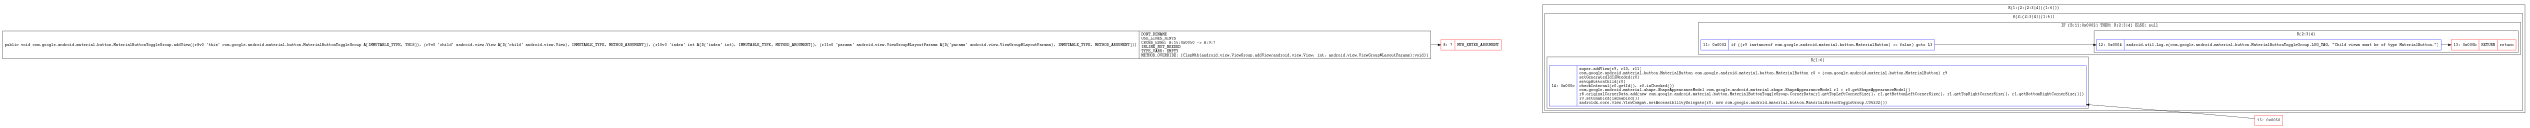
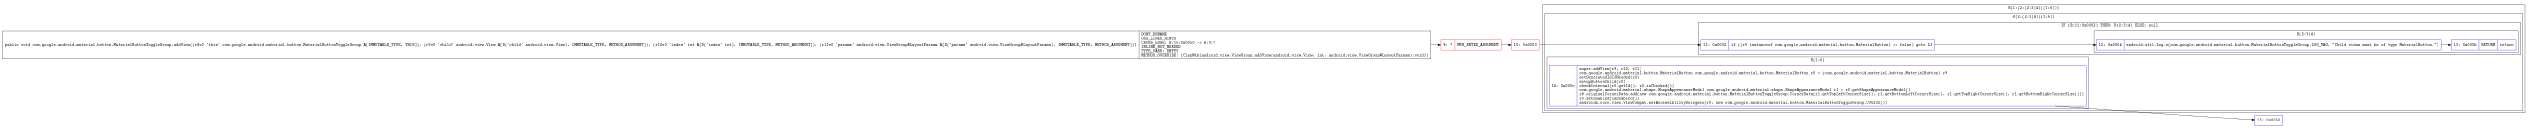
none -> (1525, 45)
(2484, 45) -> (2484, 45)
(2139, 109) -> (2173, 115)
(2269, 120) -> (2269, 120)
